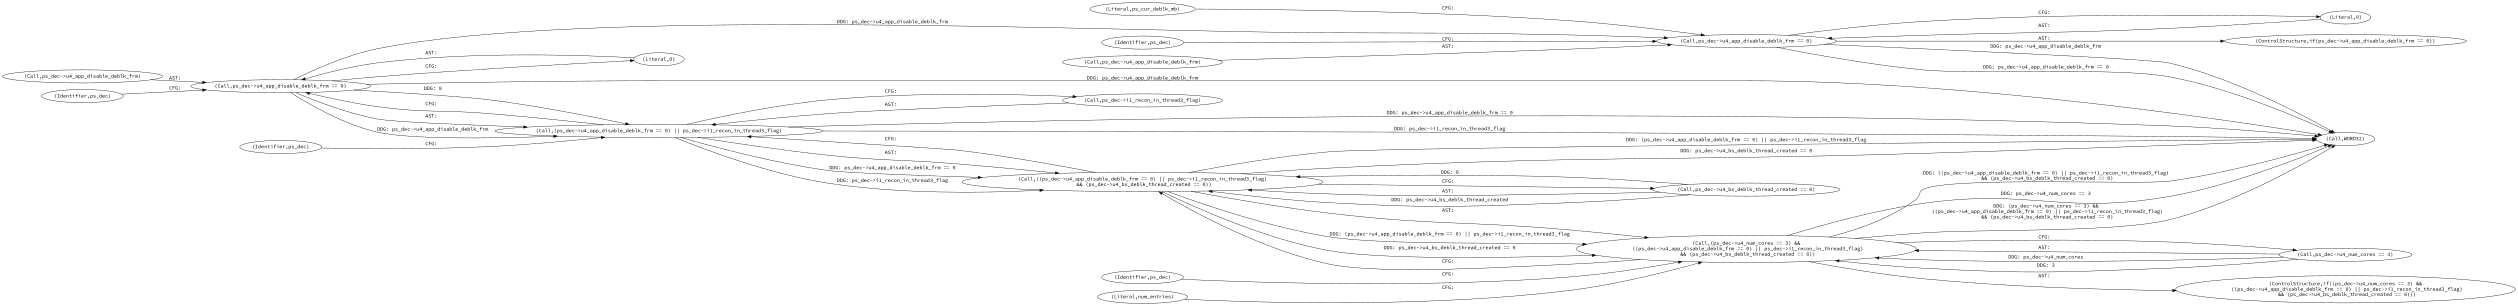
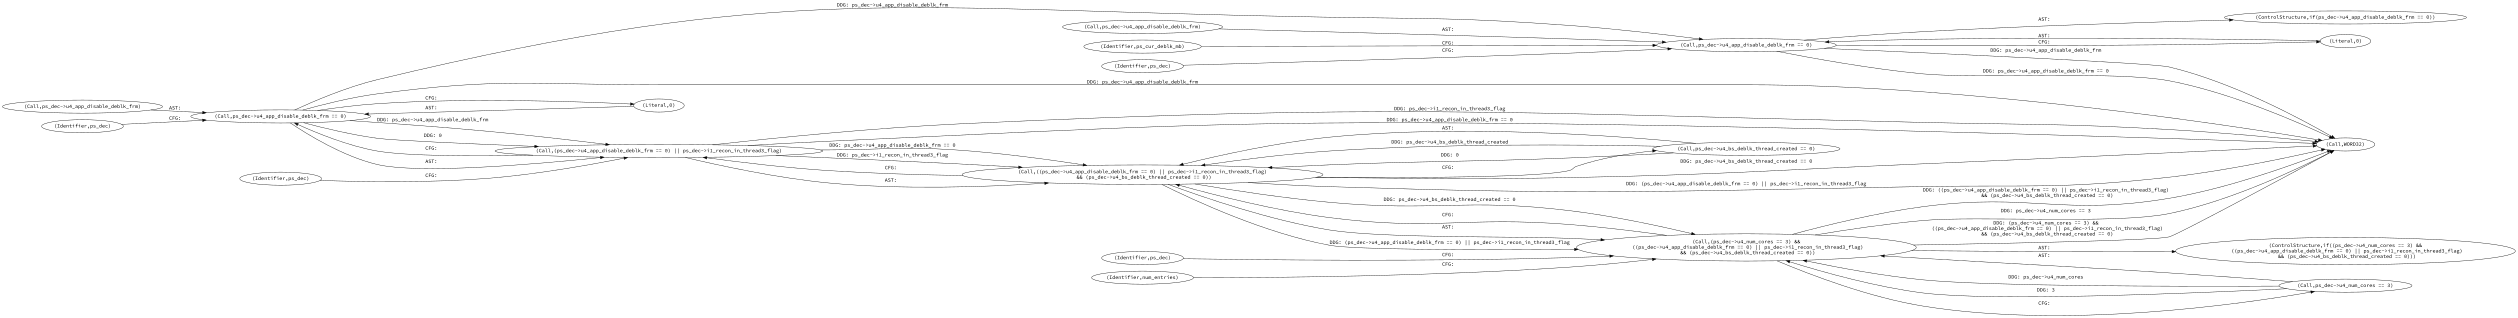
(1143, 9) -> (1143, 47)
(1143, 100) -> none
(1143, 297) -> (1143, 278)
